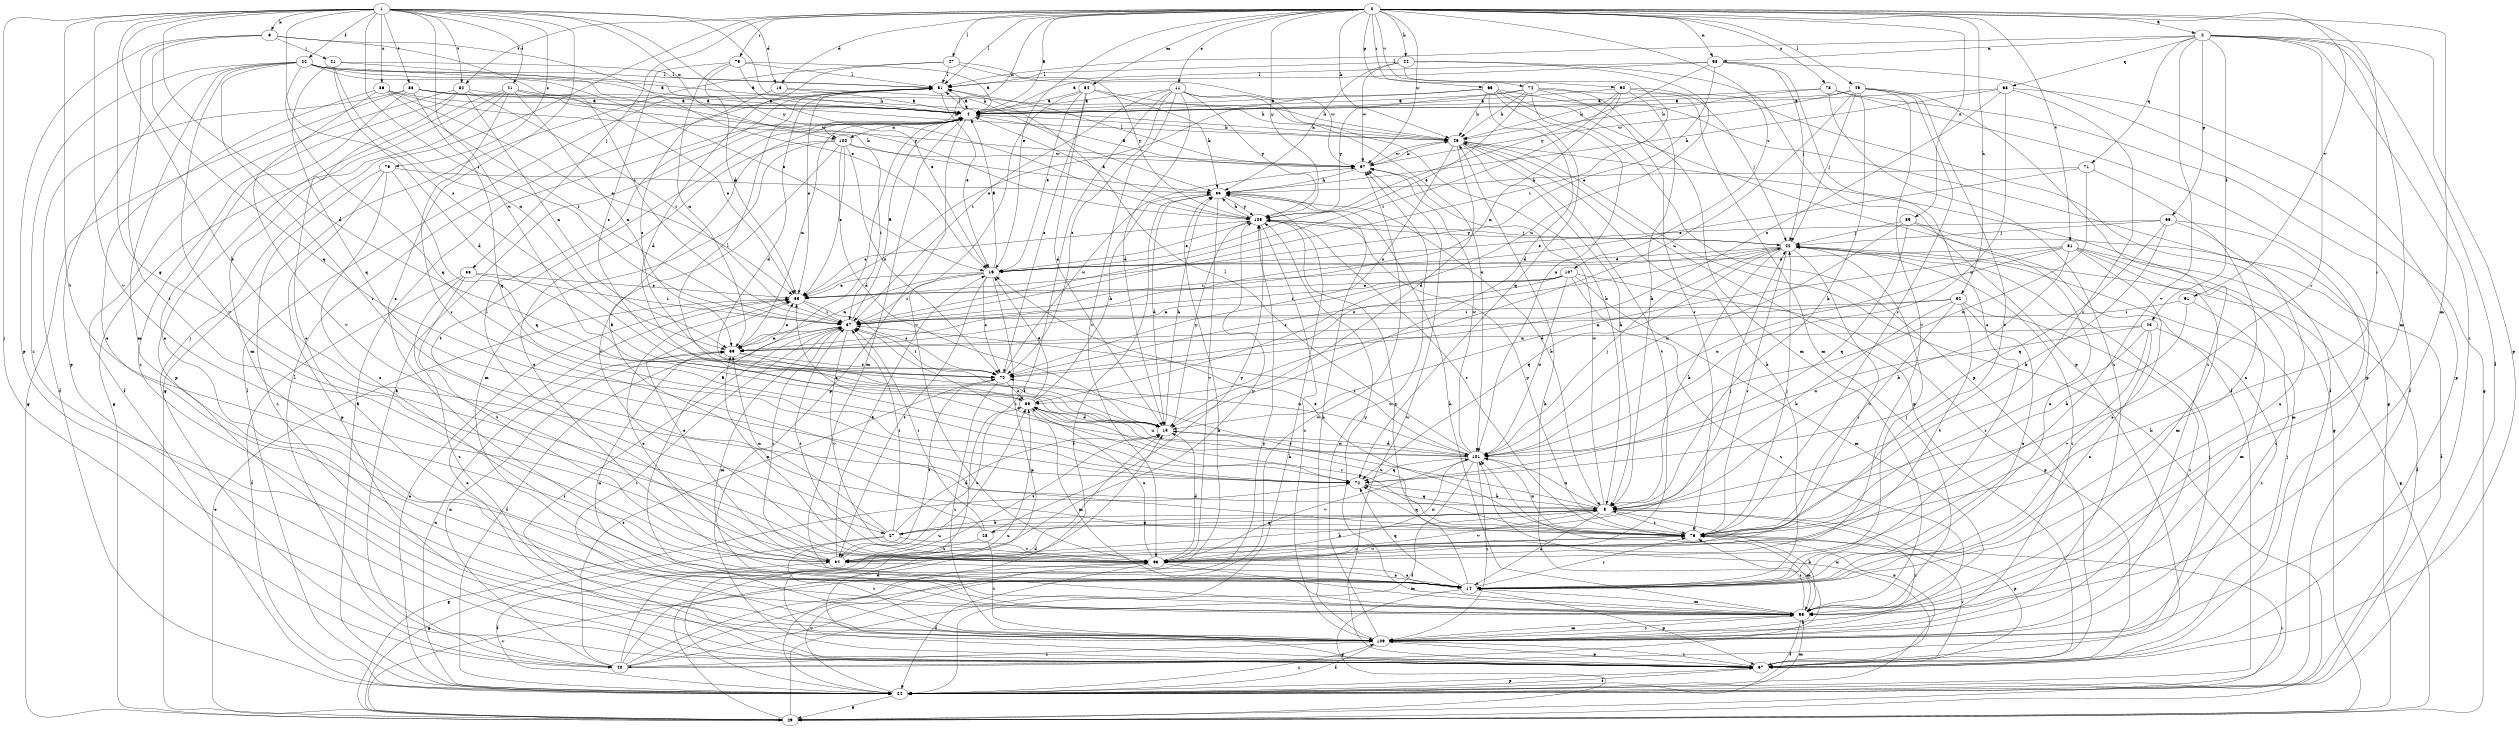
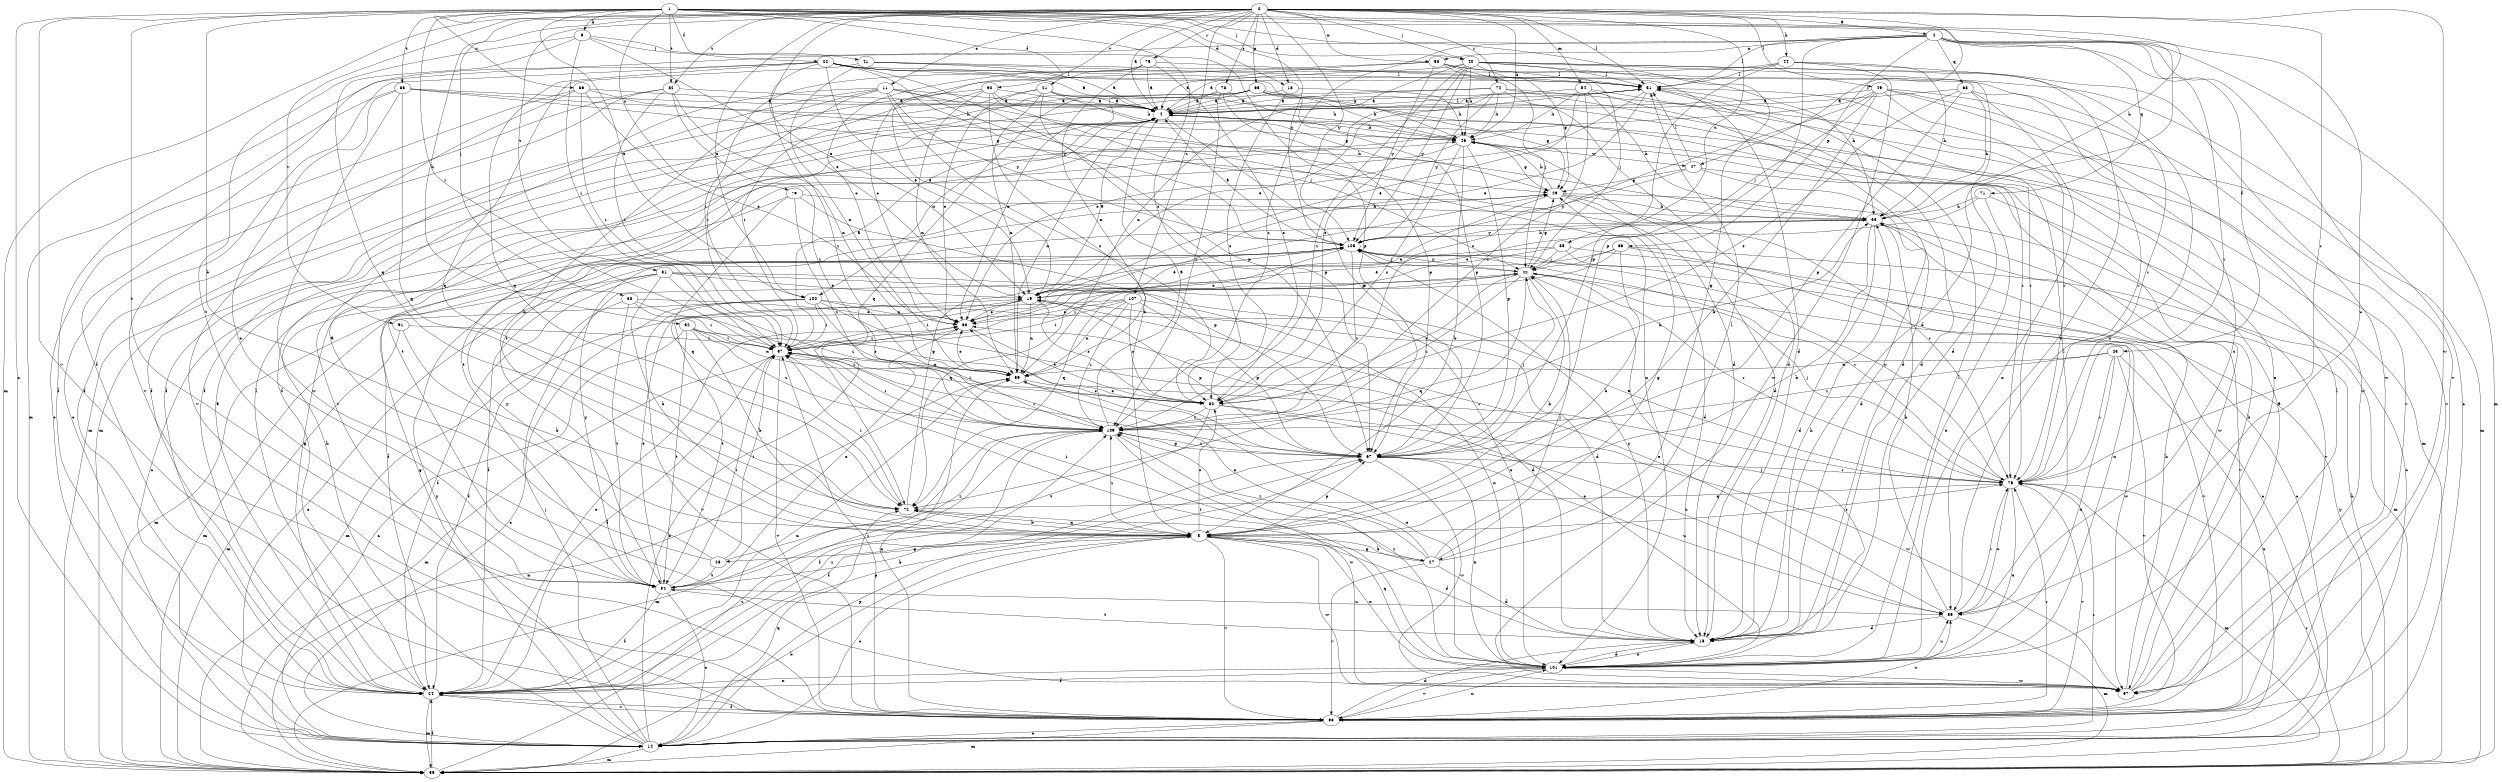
(1409, 148) -> (1577, 154)
(1002, 378) -> (1212, 404)
(551, 533) -> (281, 386)
none -> (1436, 590)
(983, 655) -> (1312, 270)
